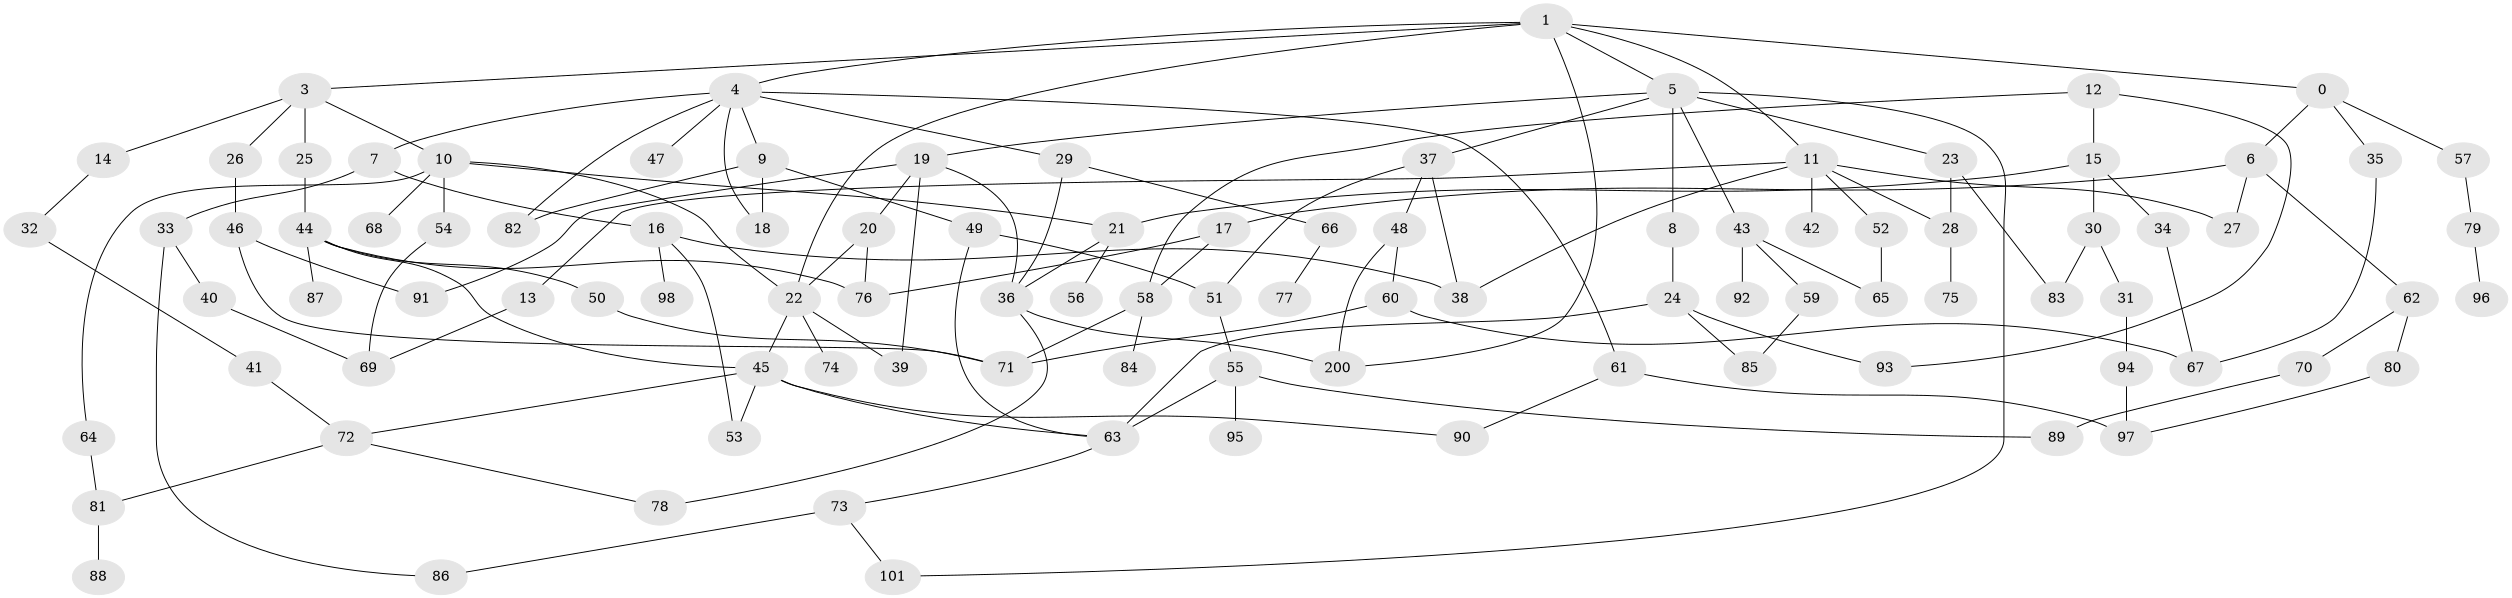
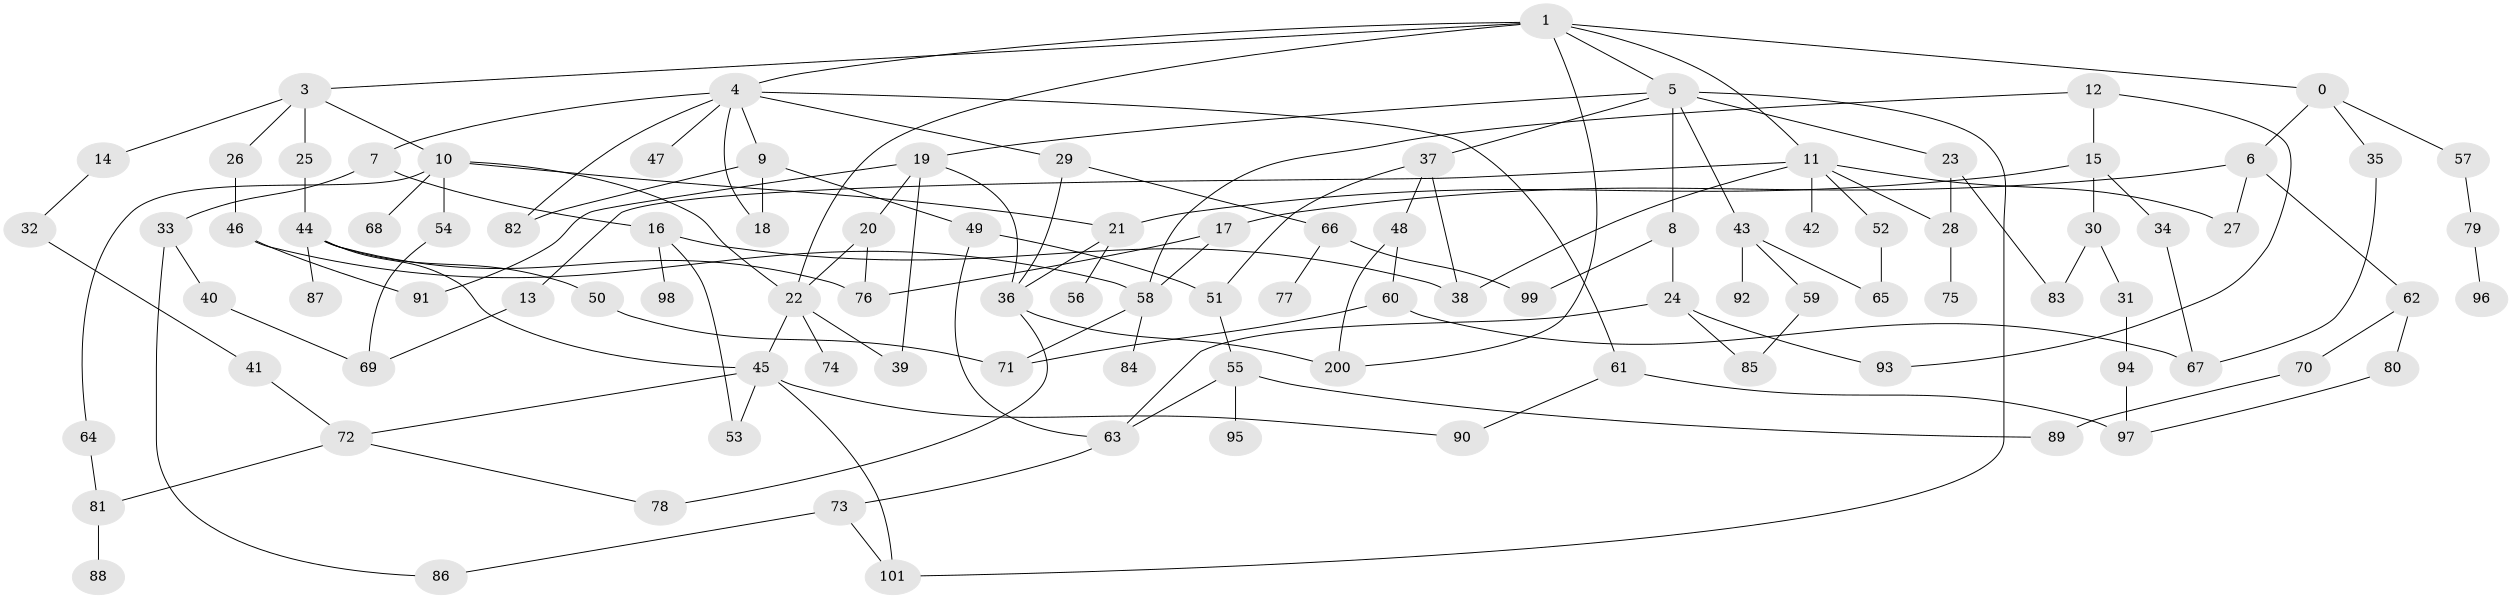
none -> (1530, 299)
(610, 345) -> (647, 269)
(948, 419) -> (855, 459)
